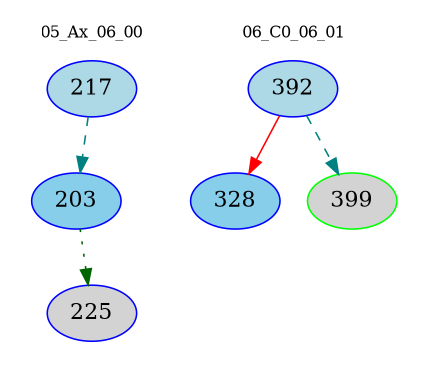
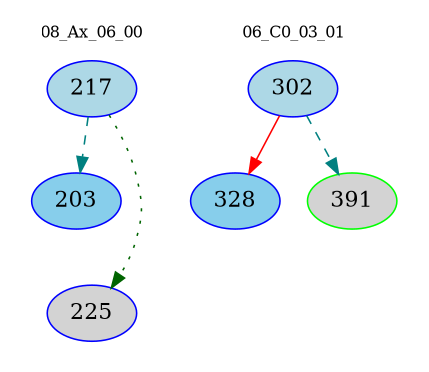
(92, 34) -> (92, 34)
(294, 34) -> (294, 34)
(293, 89) -> (293, 89)
(352, 201) -> (352, 201)
(83, 249) -> (140, 194)
